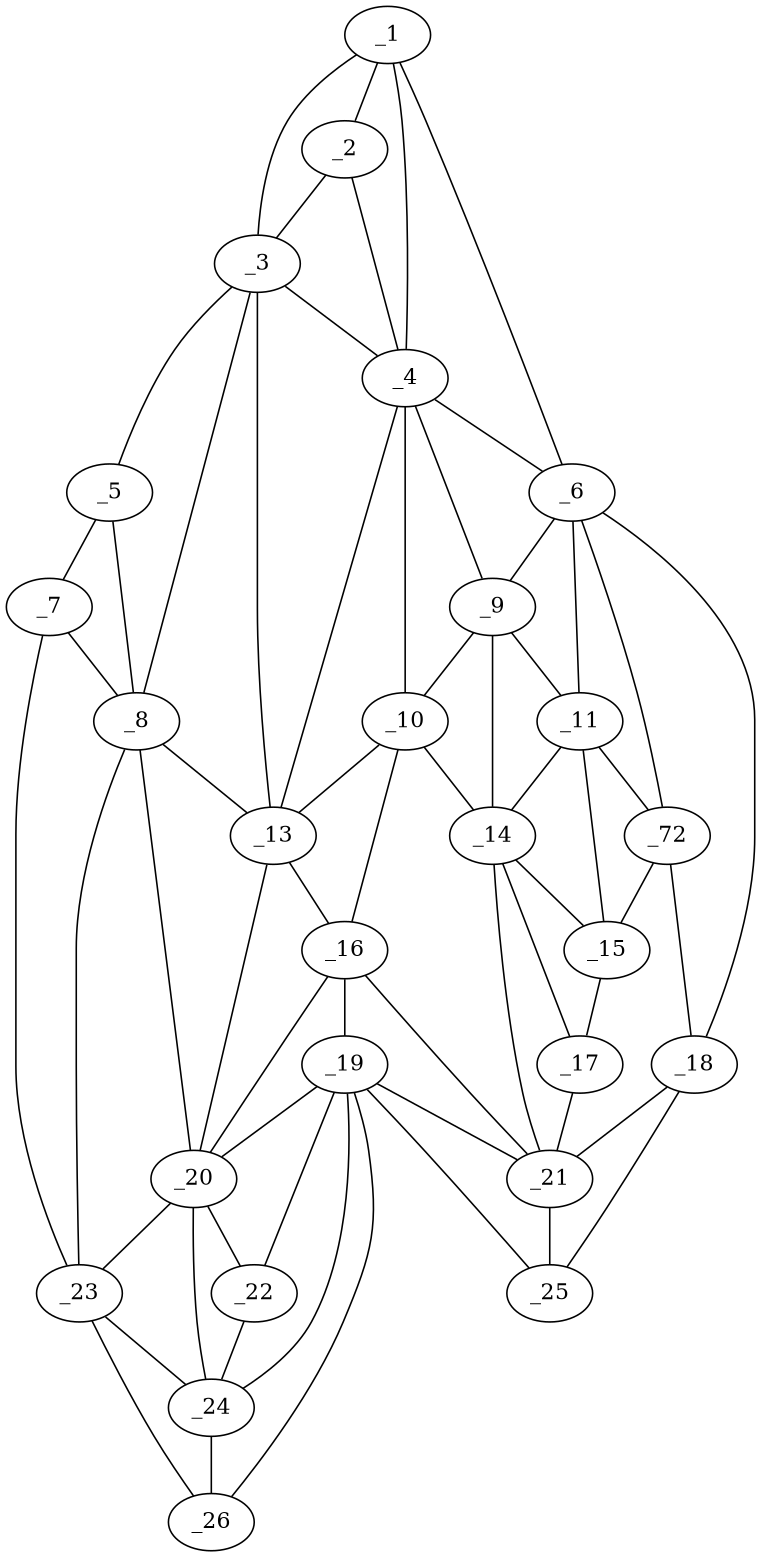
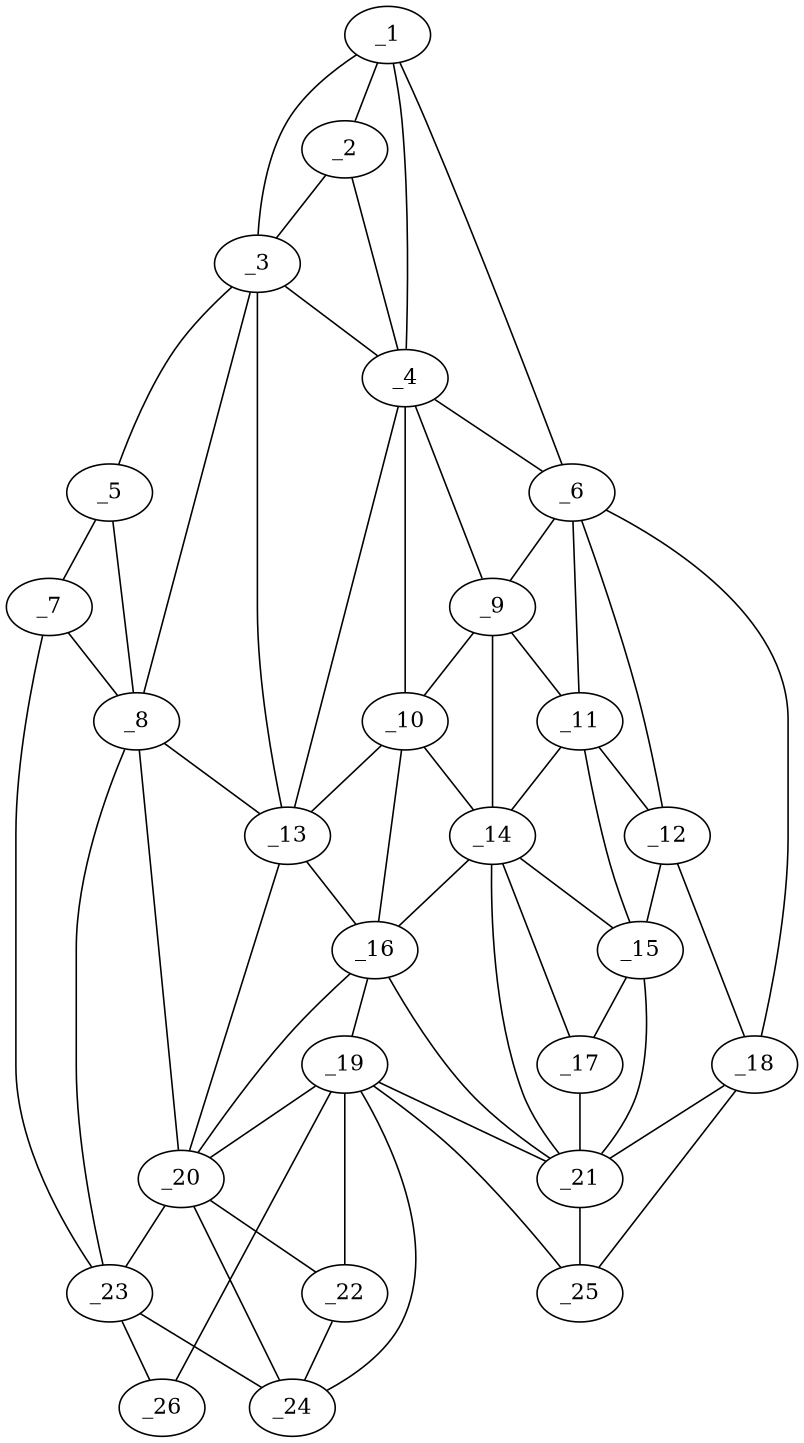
(667, 836) -> (667, 836)
none -> (434, 893)
none -> (642, 1072)
(211, 1465) -> none
